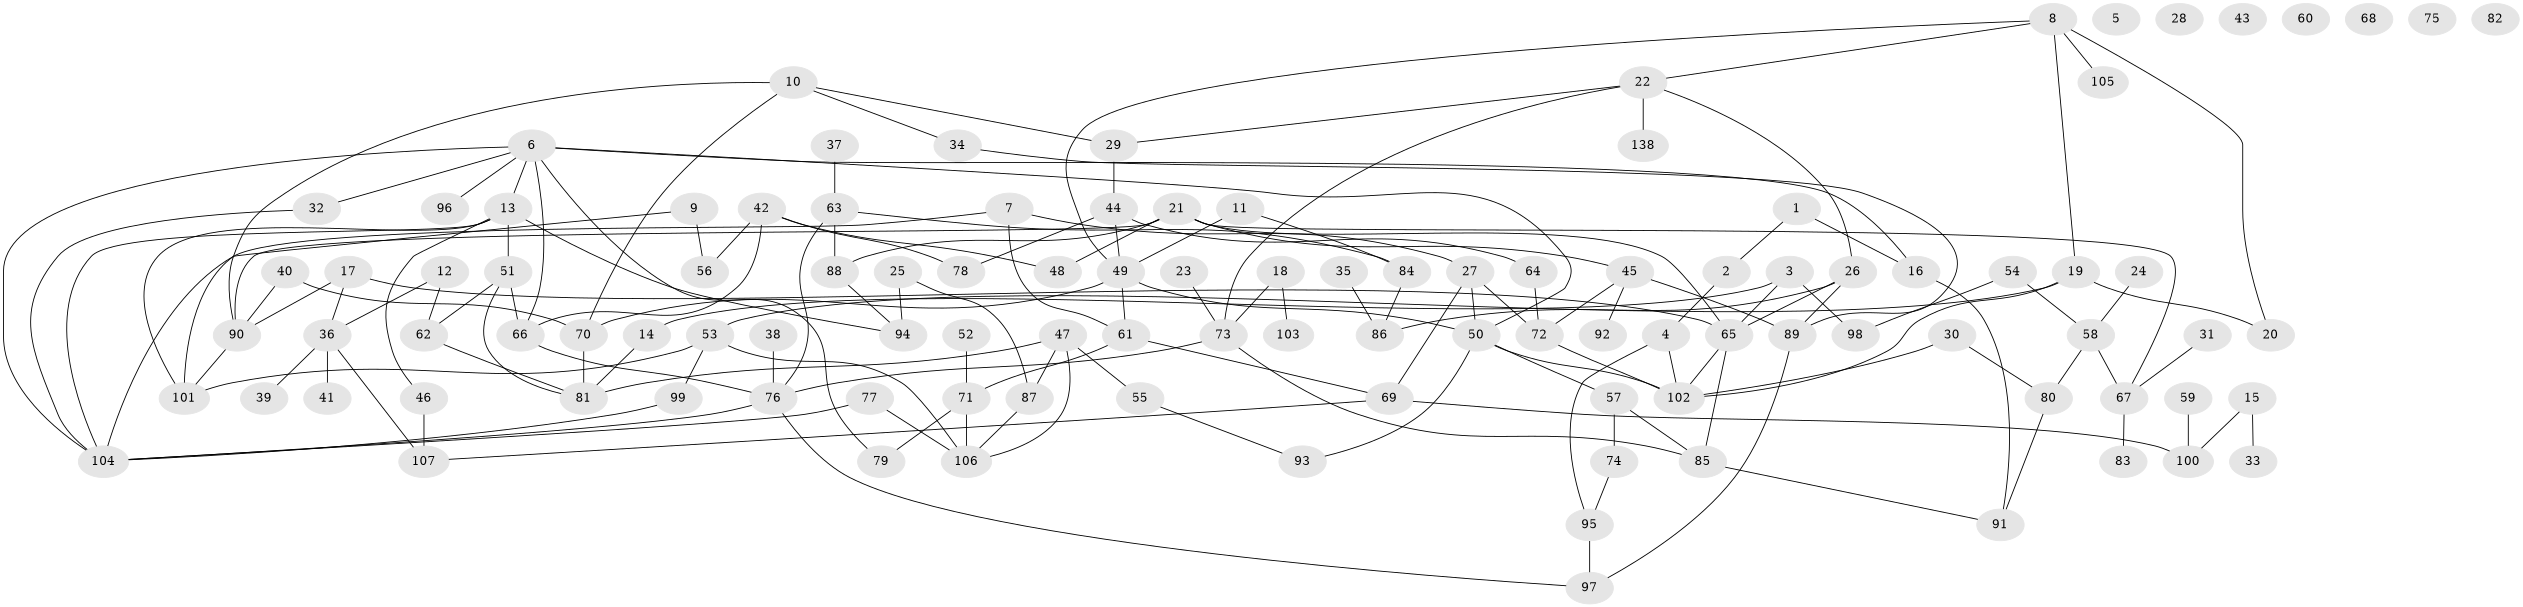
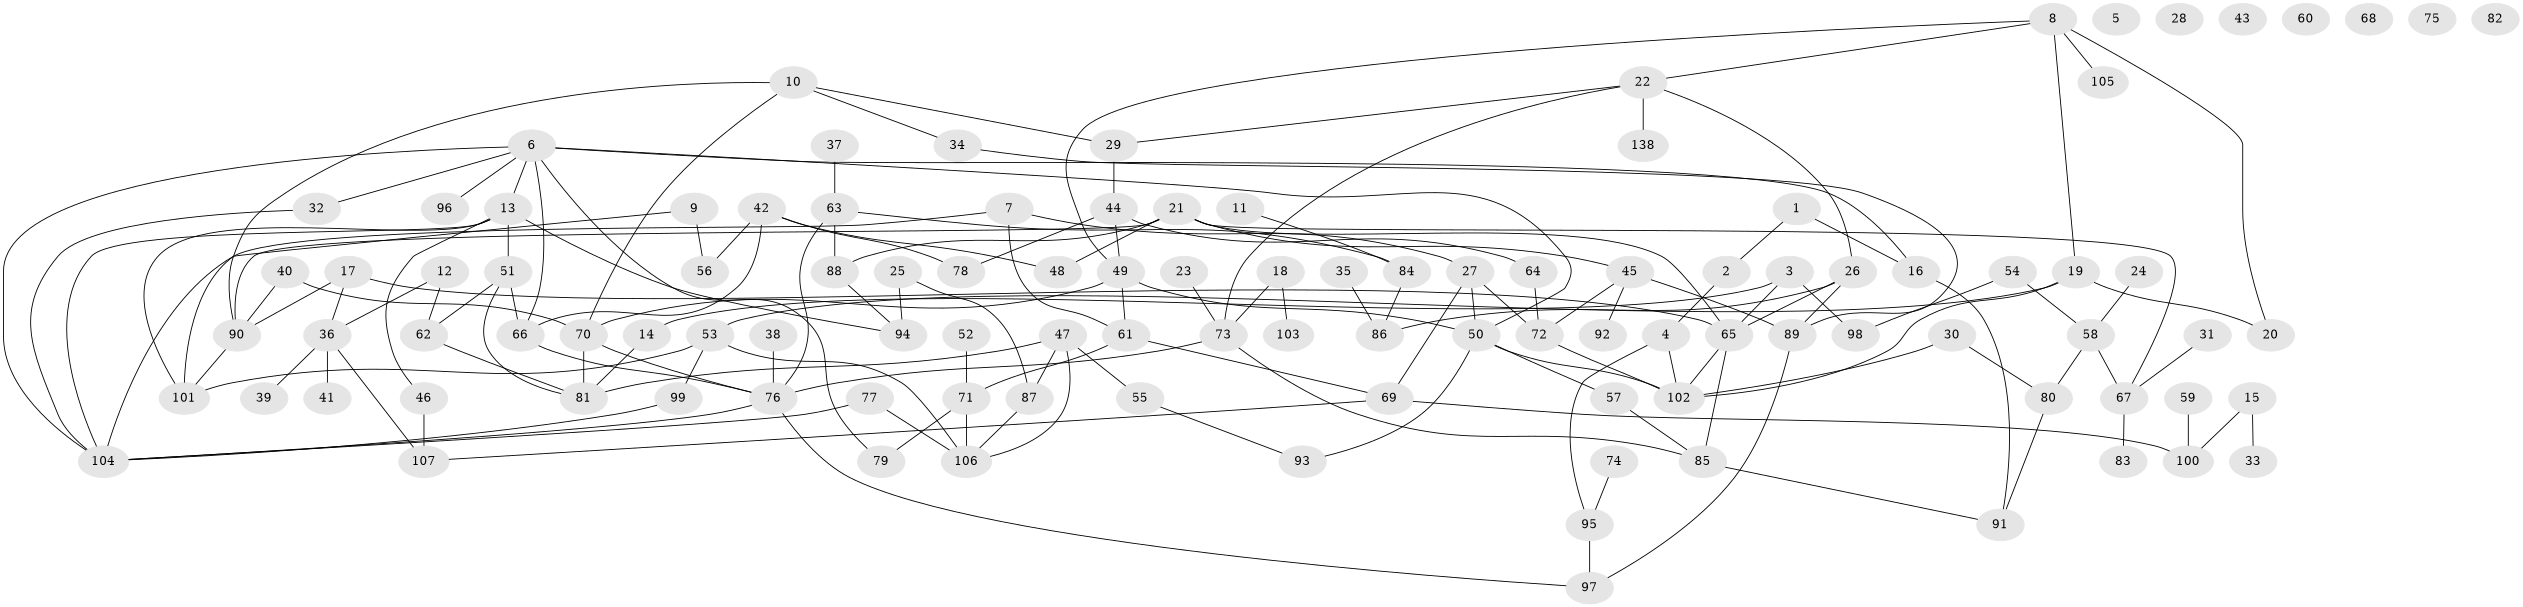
(1181, 240) -> none
none -> (668, 369)
(1614, 430) -> none
